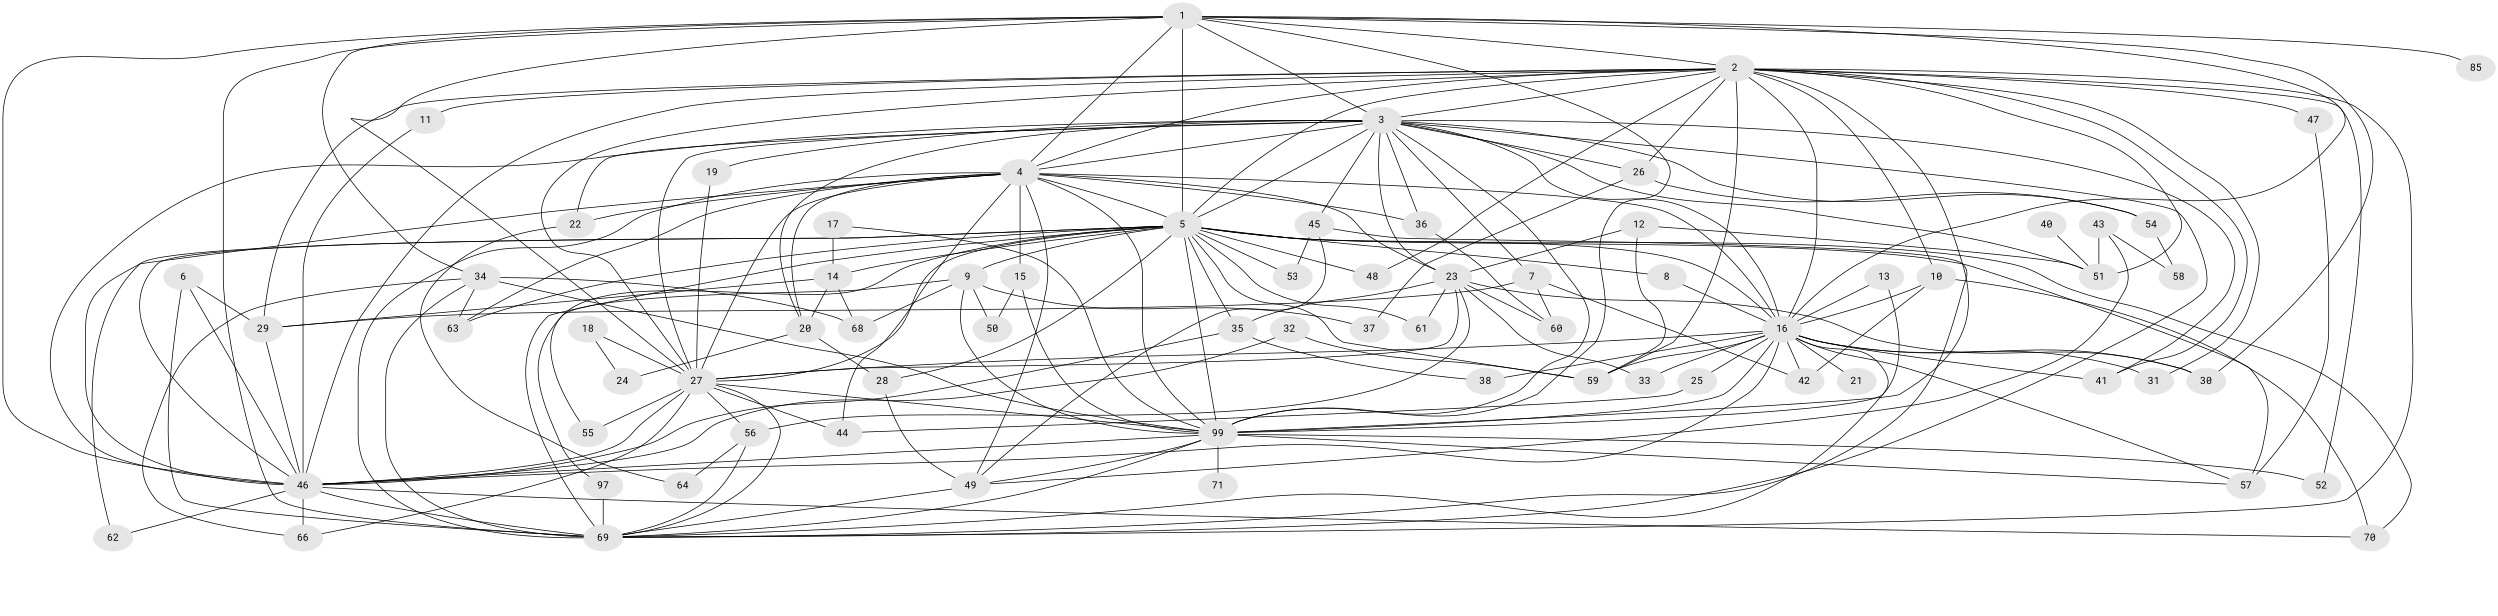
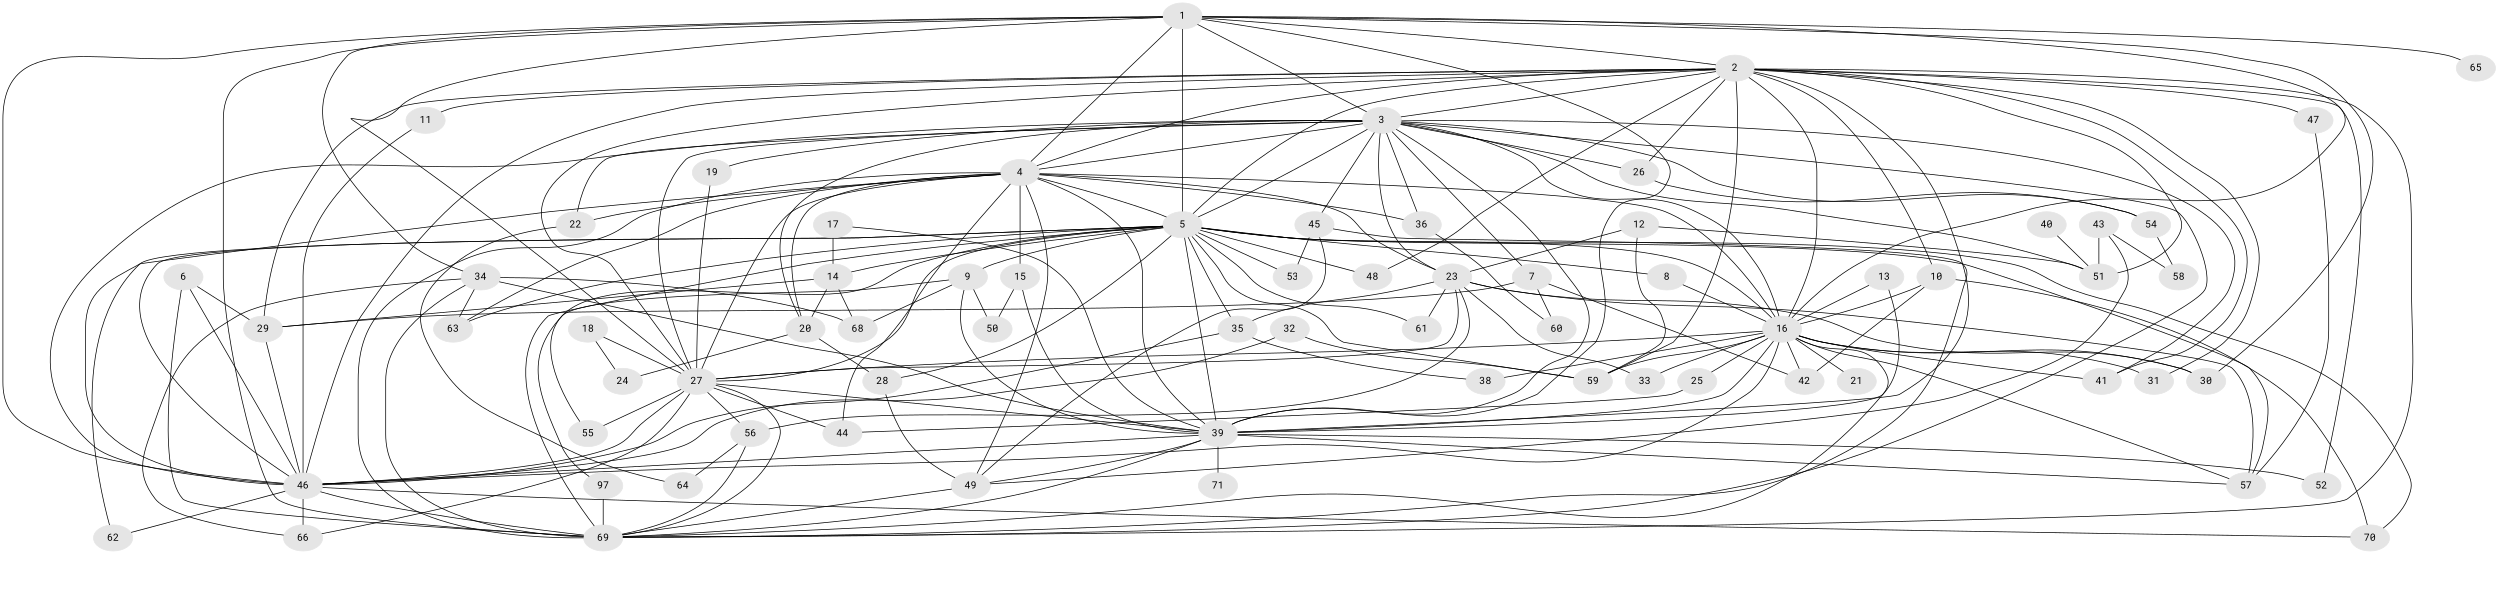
(2476, 68) -> (2476, 68)
(1504, 303) -> (1907, 321)
(1370, 329) -> none
(1218, 434) -> (1218, 434)
